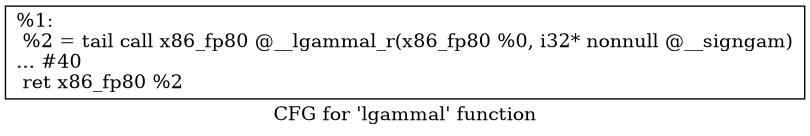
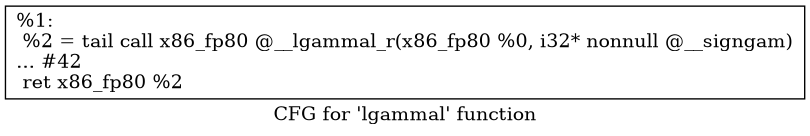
(50, 62) -> (50, 62)
